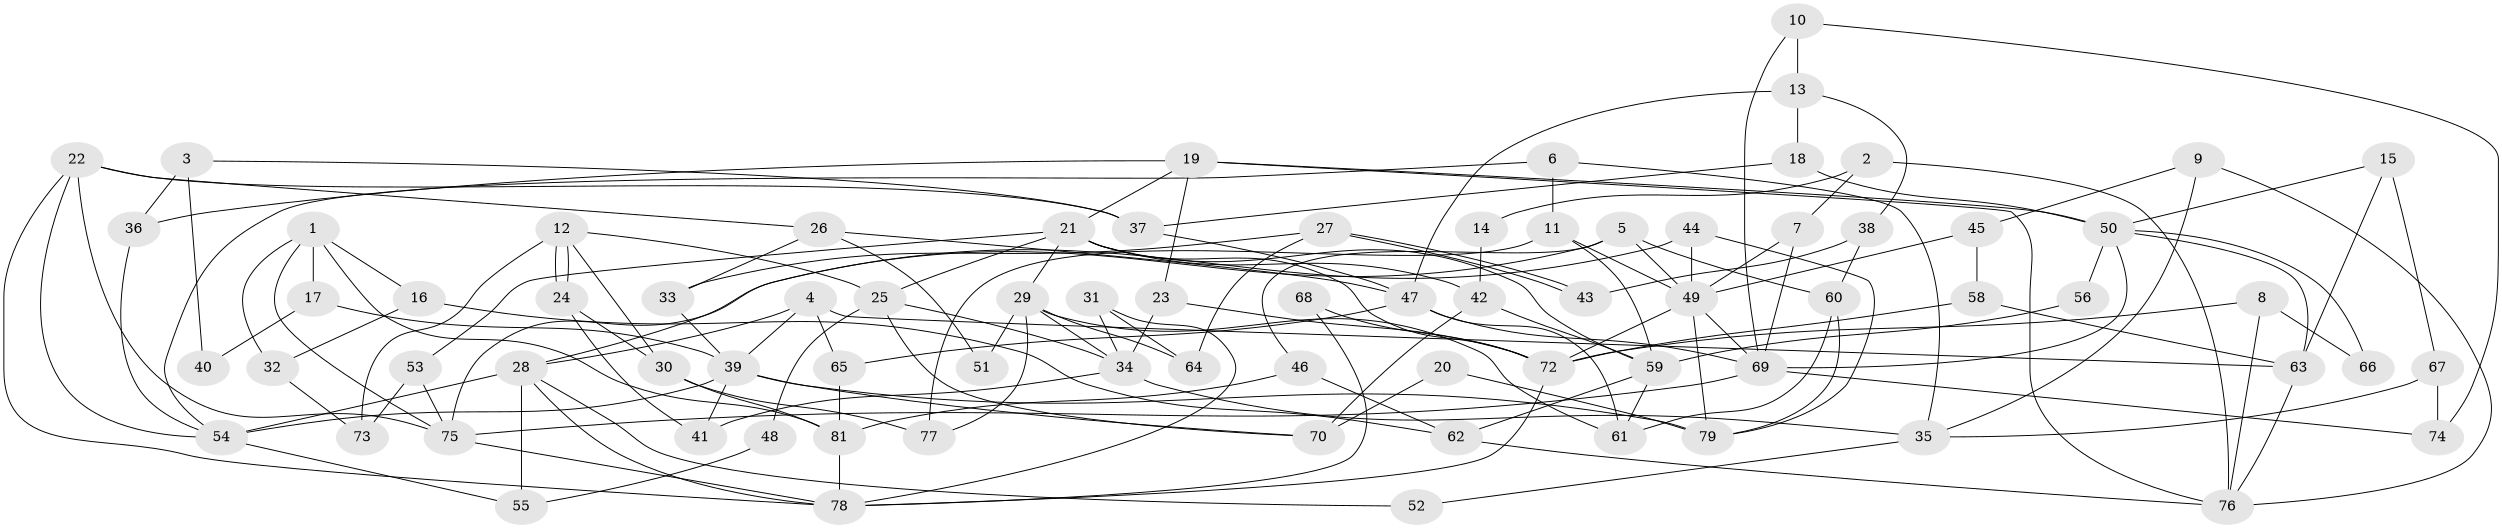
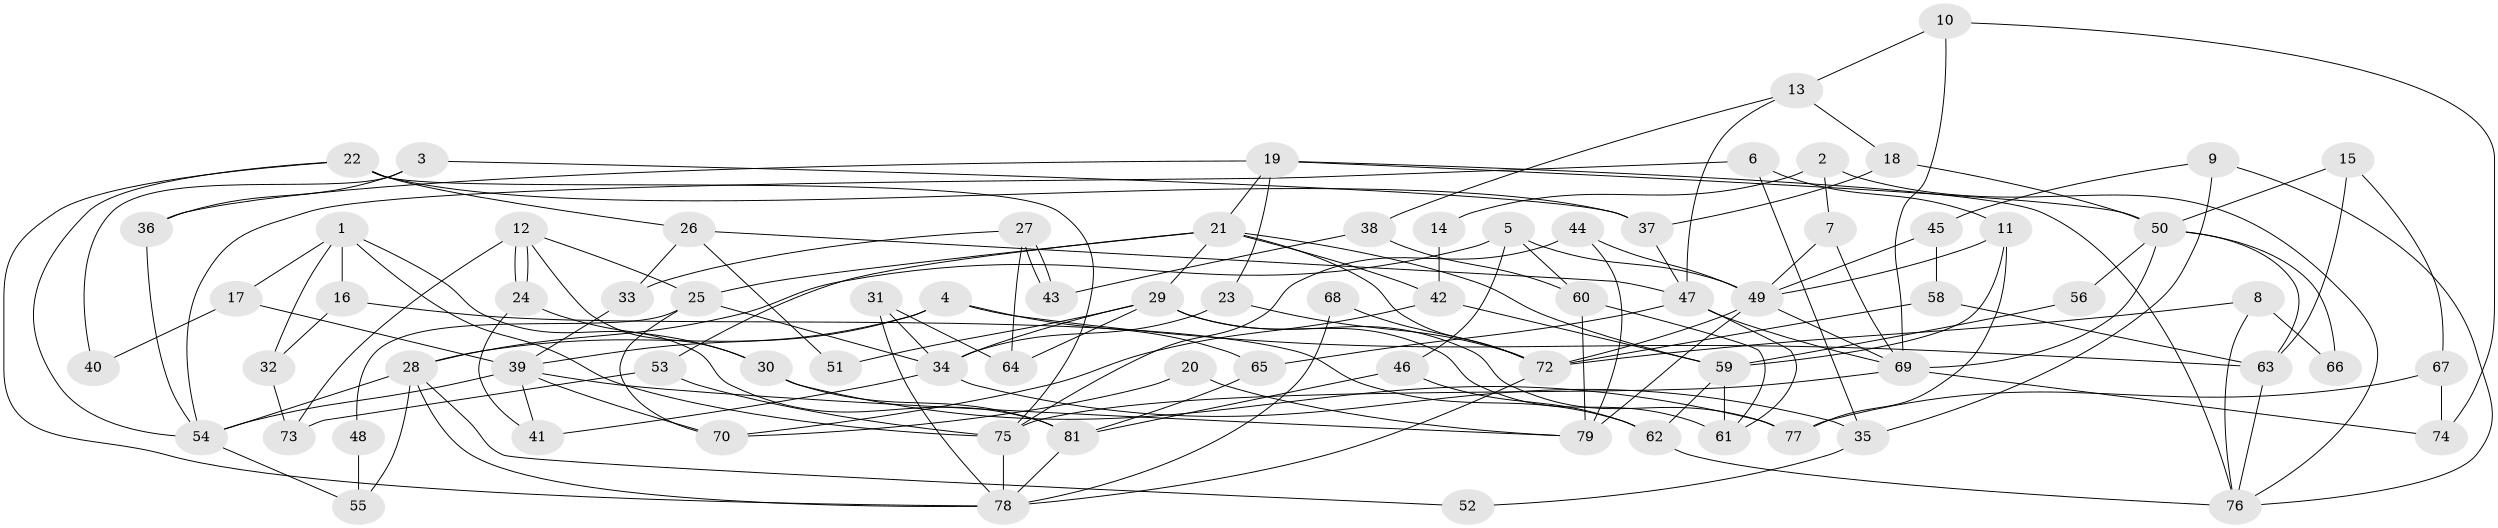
(2186, 424) -> (2176, 396)
